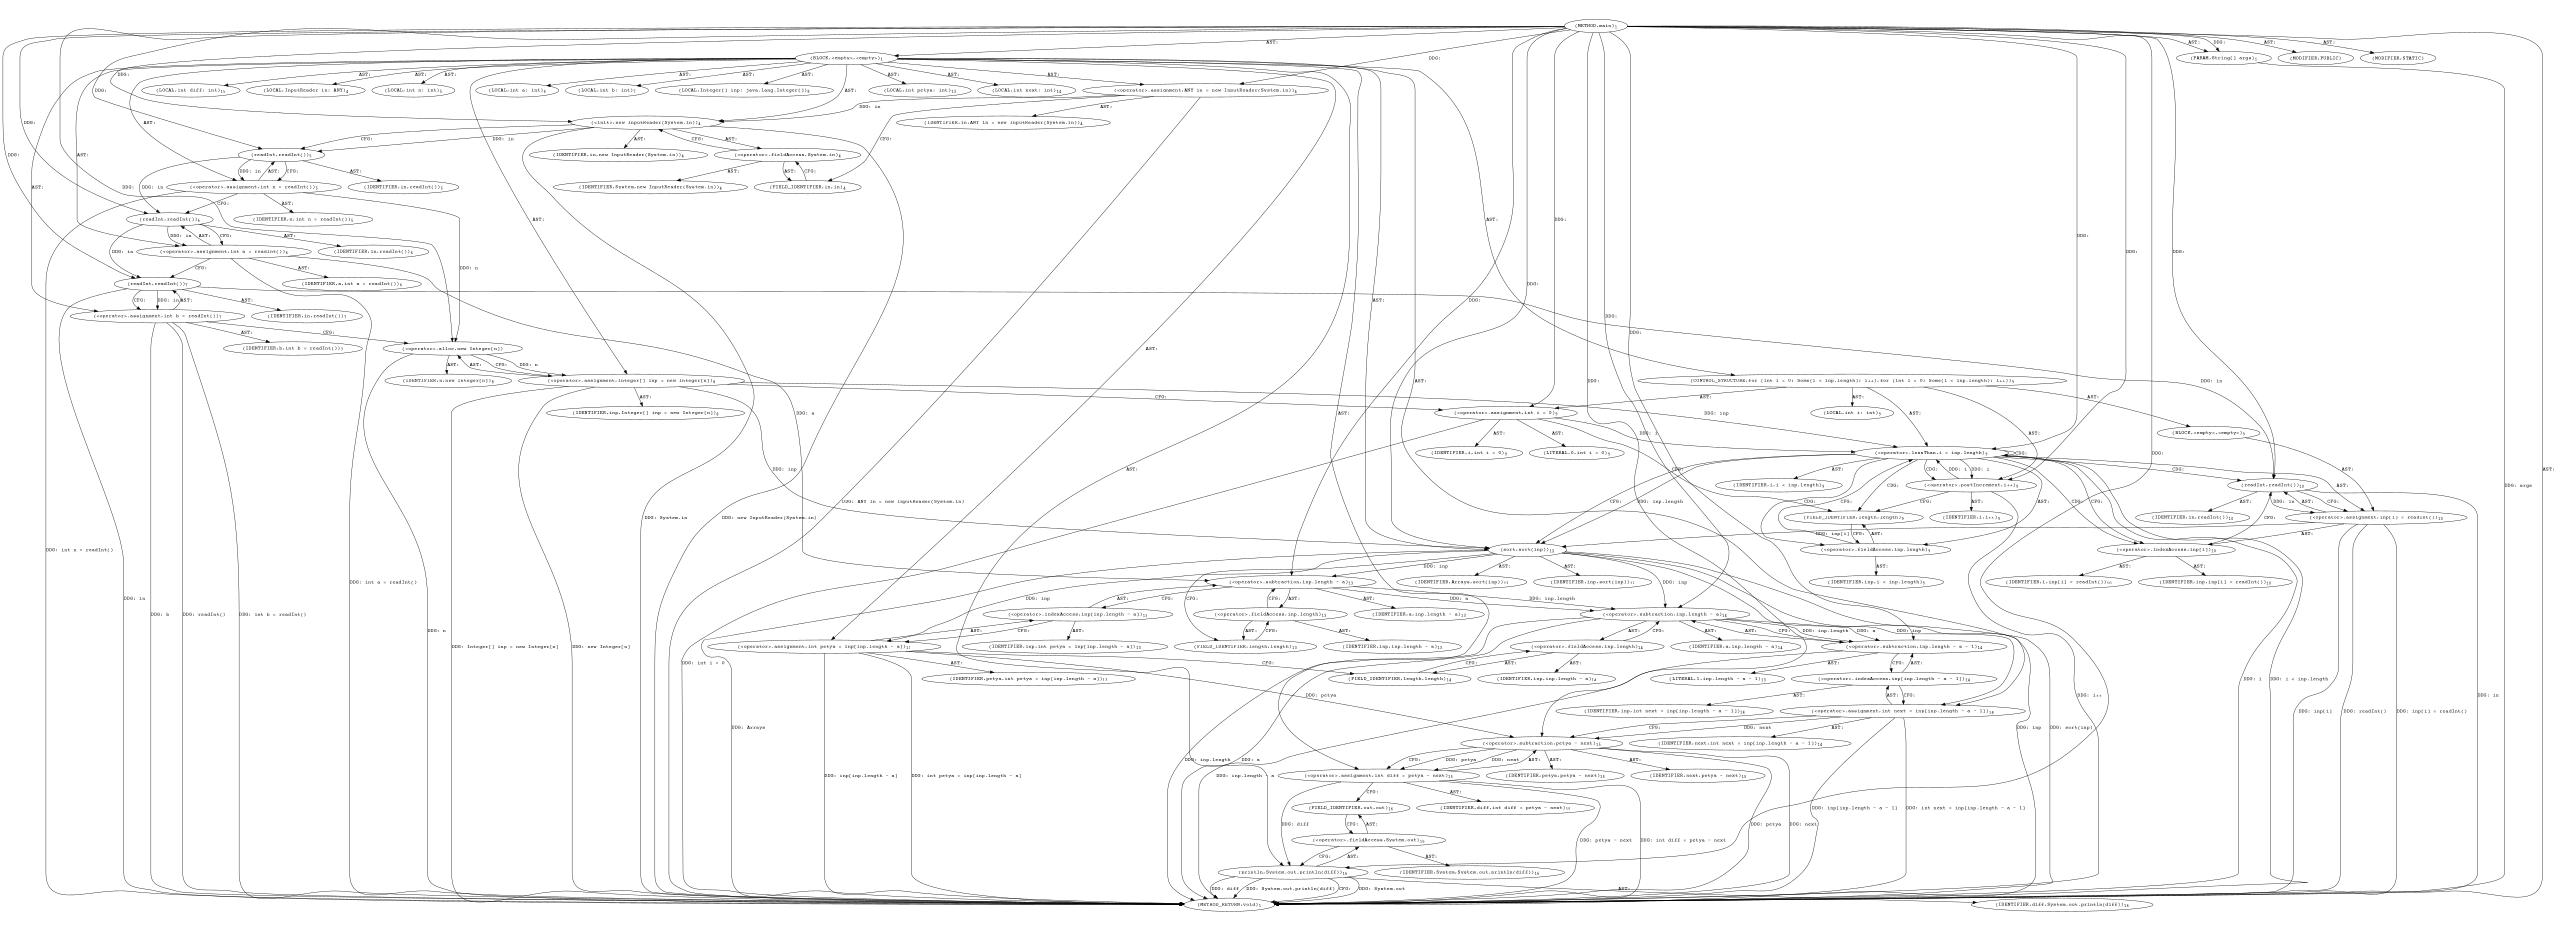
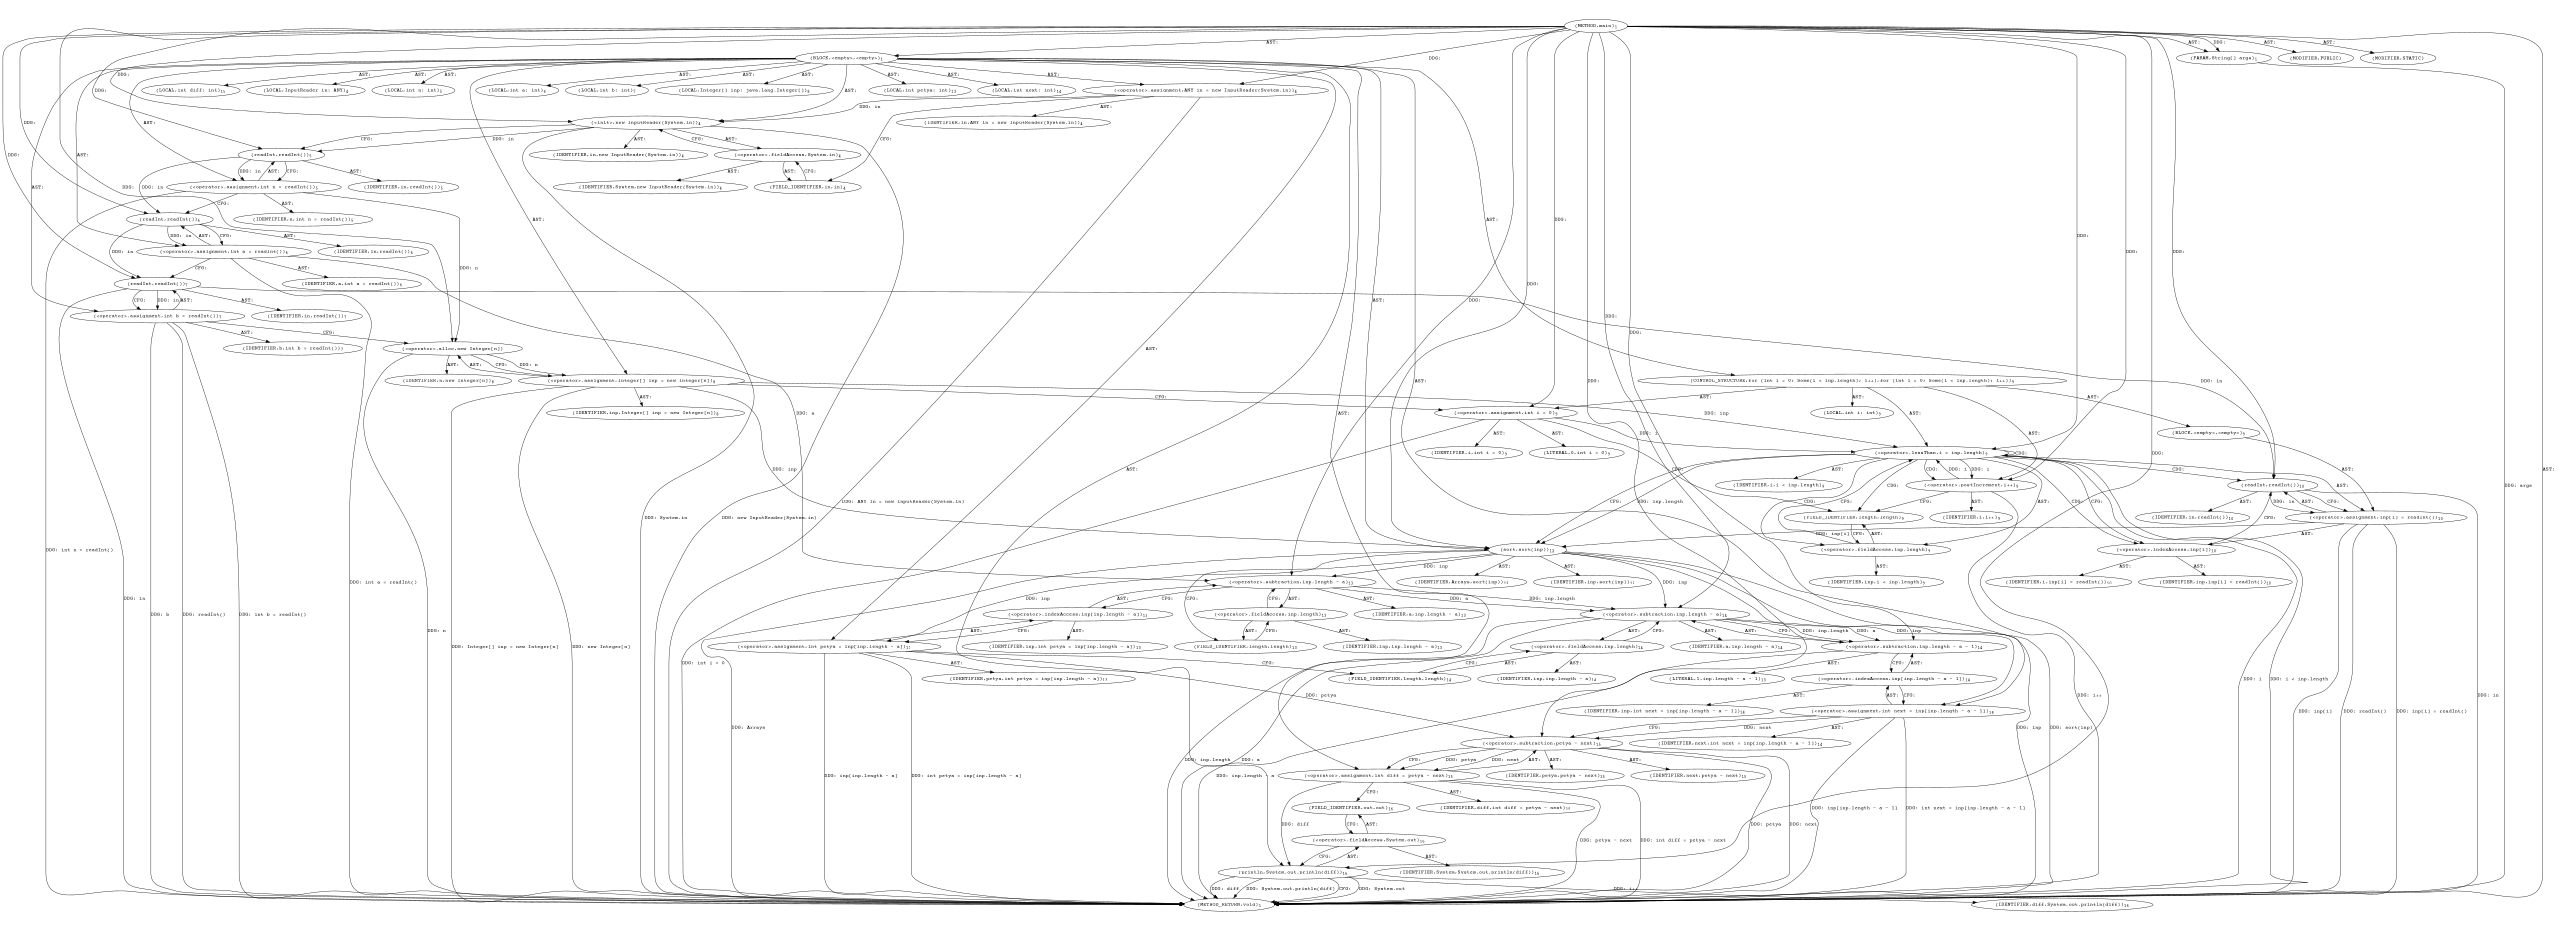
(1626, 889) -> (1626, 889)
